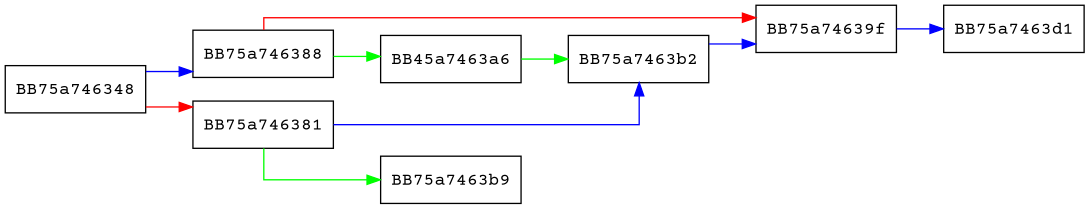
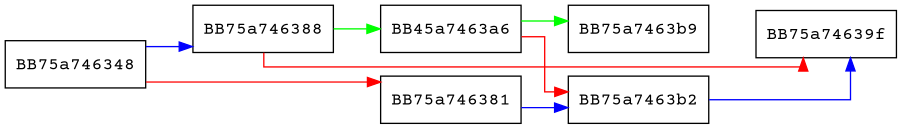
(1014, 29) -> none
(538, 59) -> (545, 58)
(300, 180) -> (538, 21)
